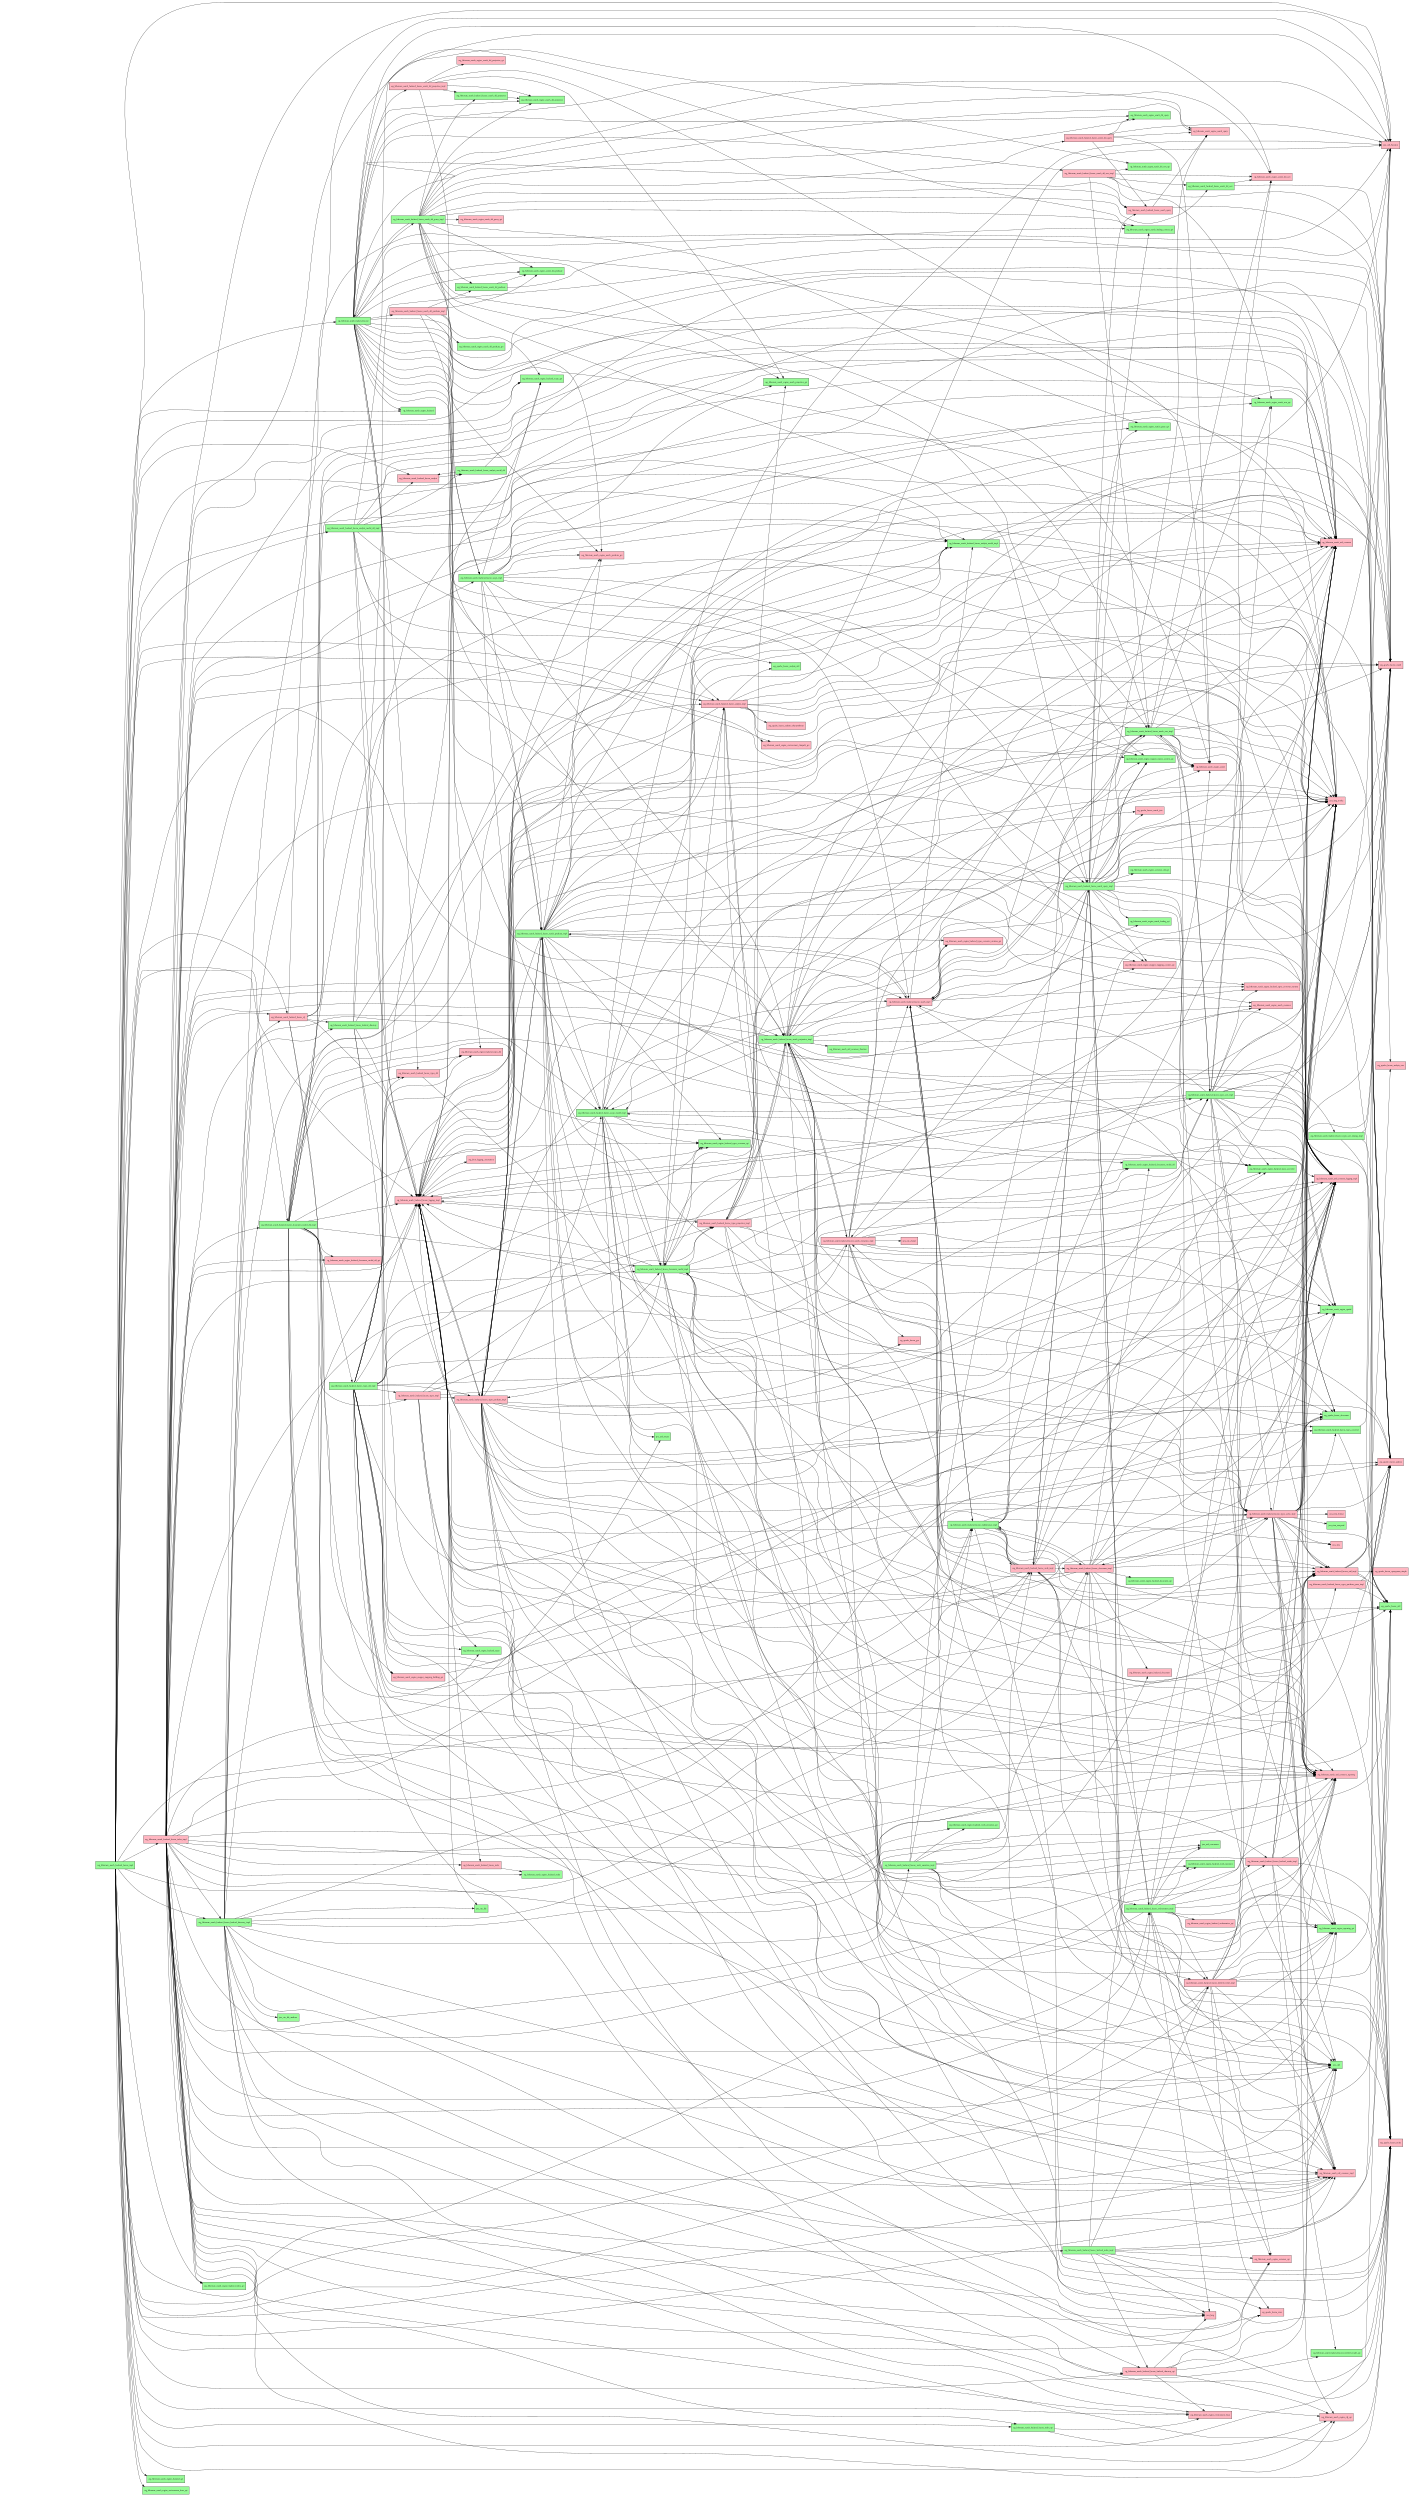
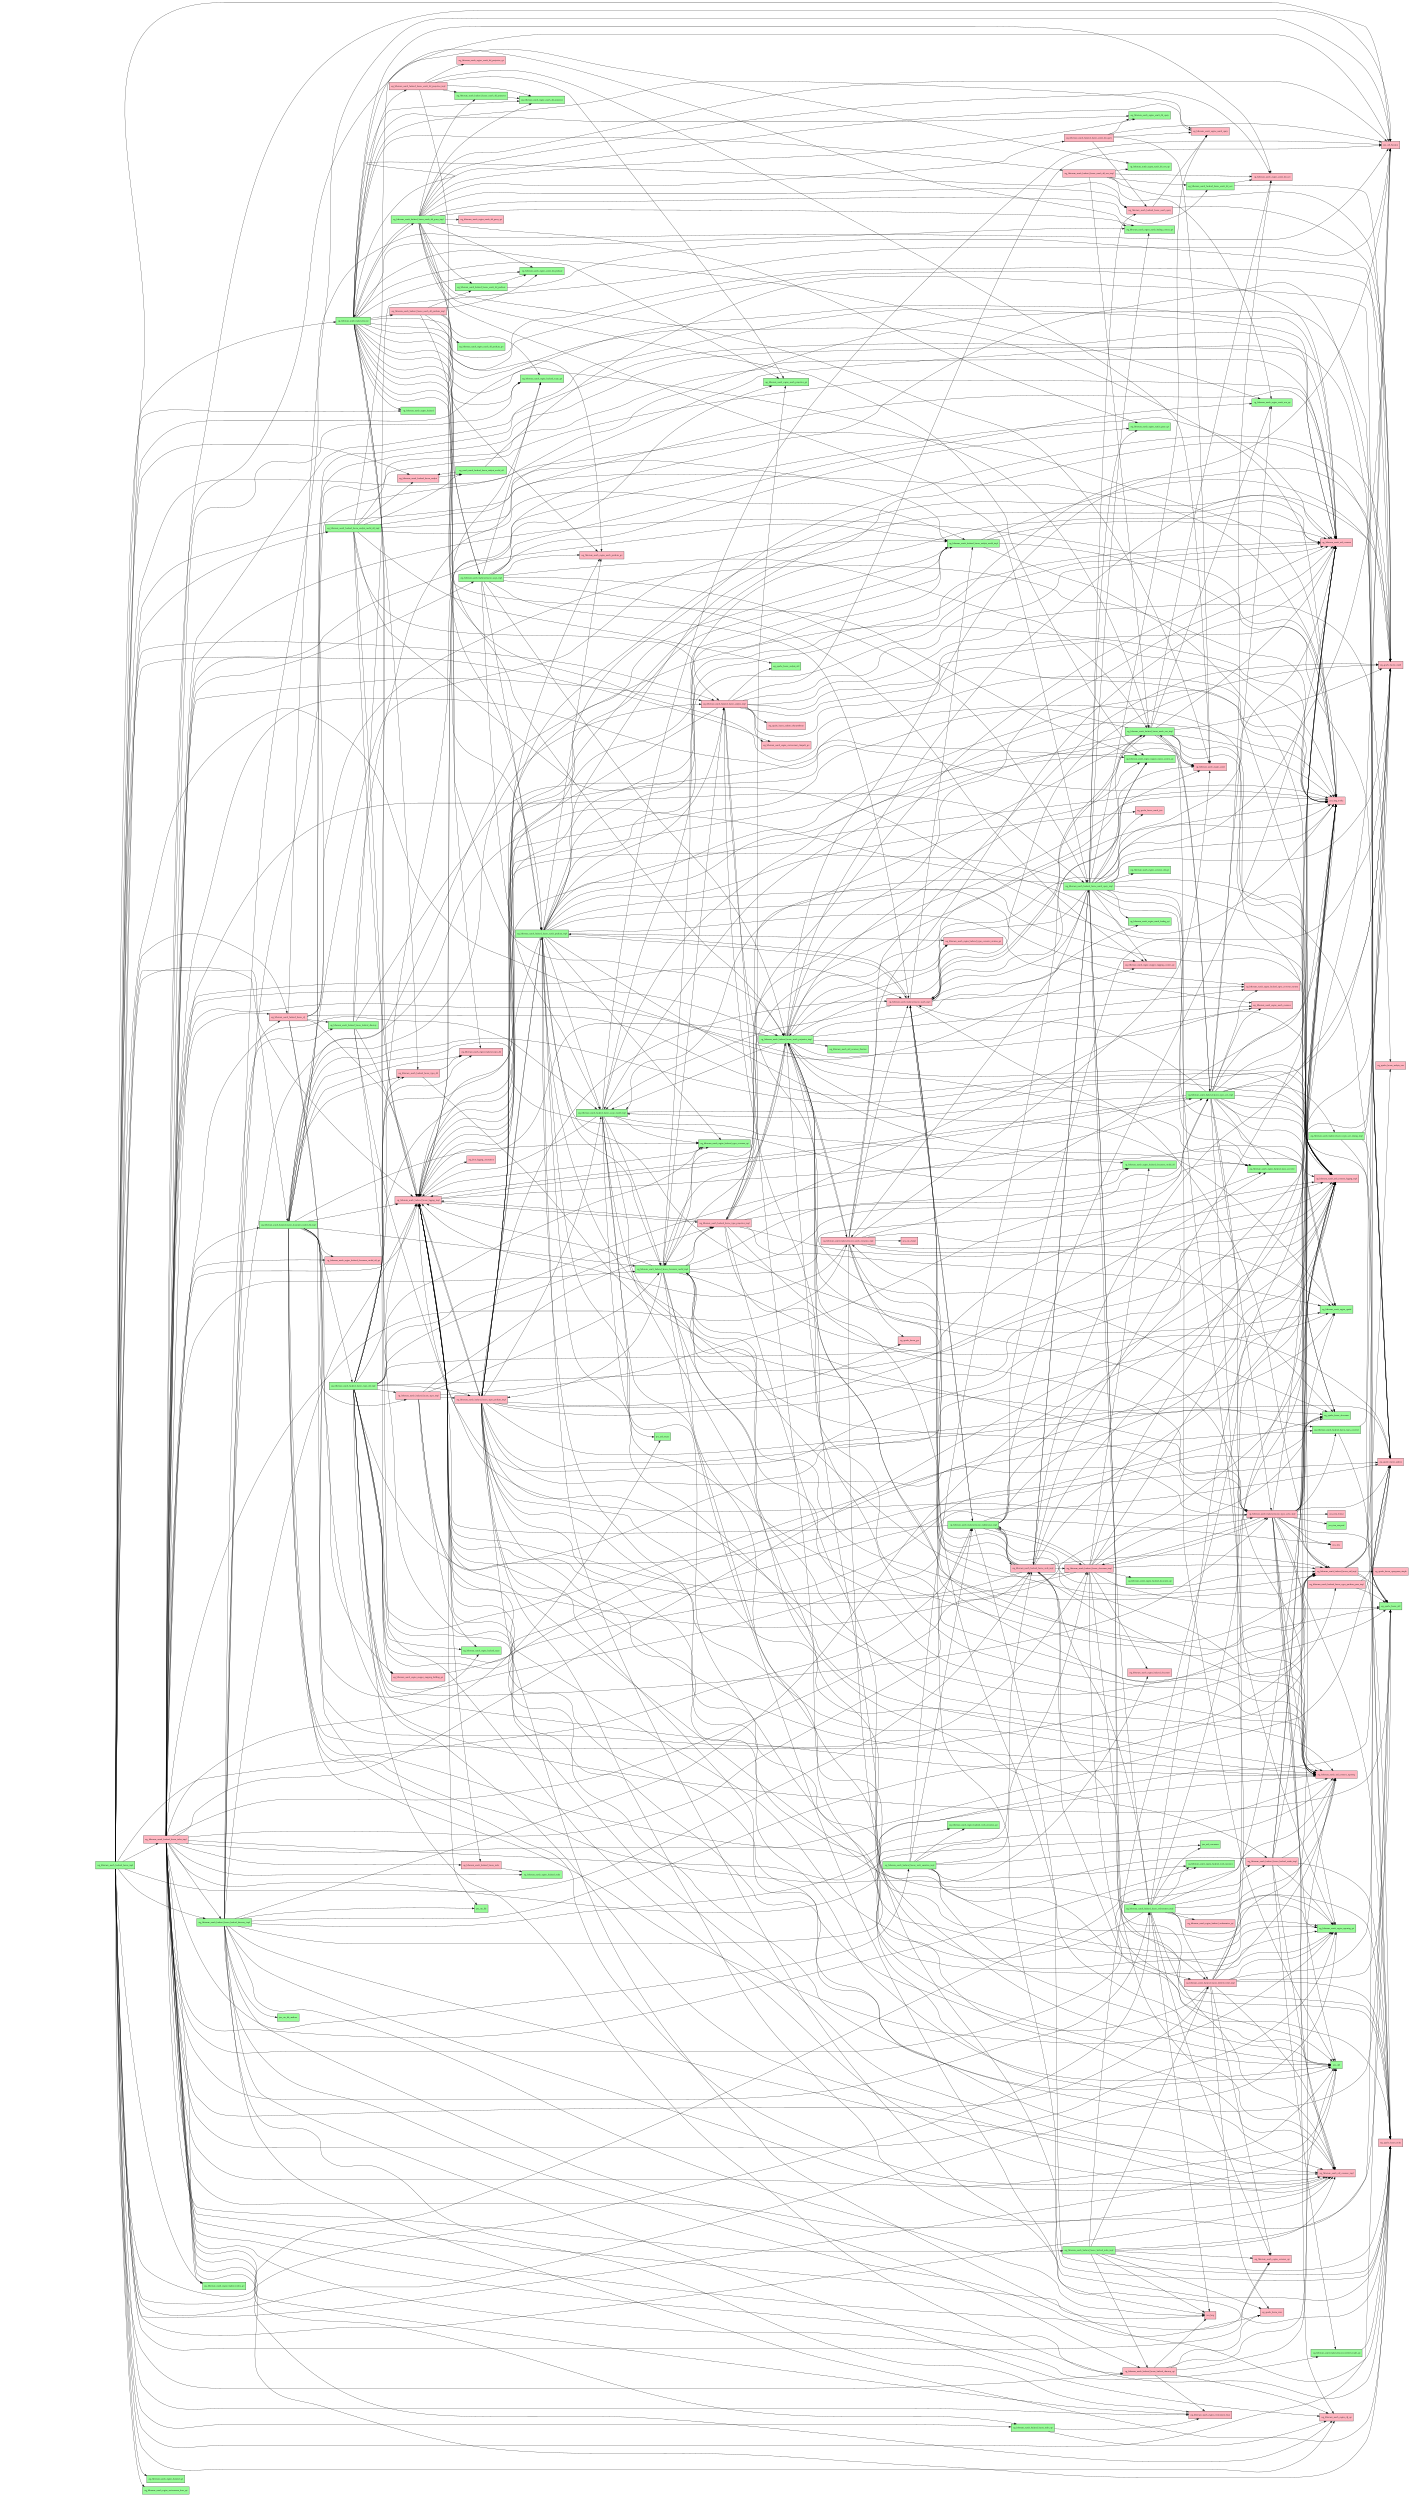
(481, 470) -> (481, 470)
(698, 1579) -> (693, 1641)
